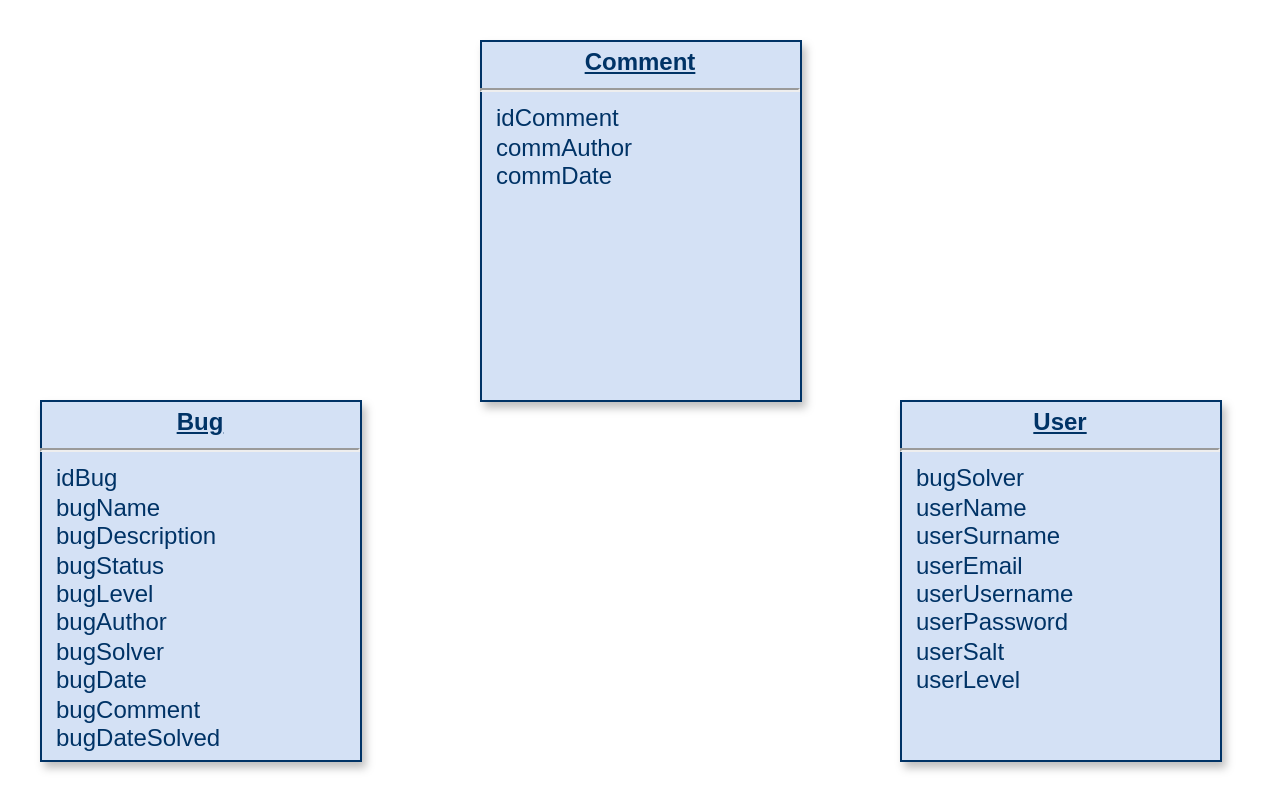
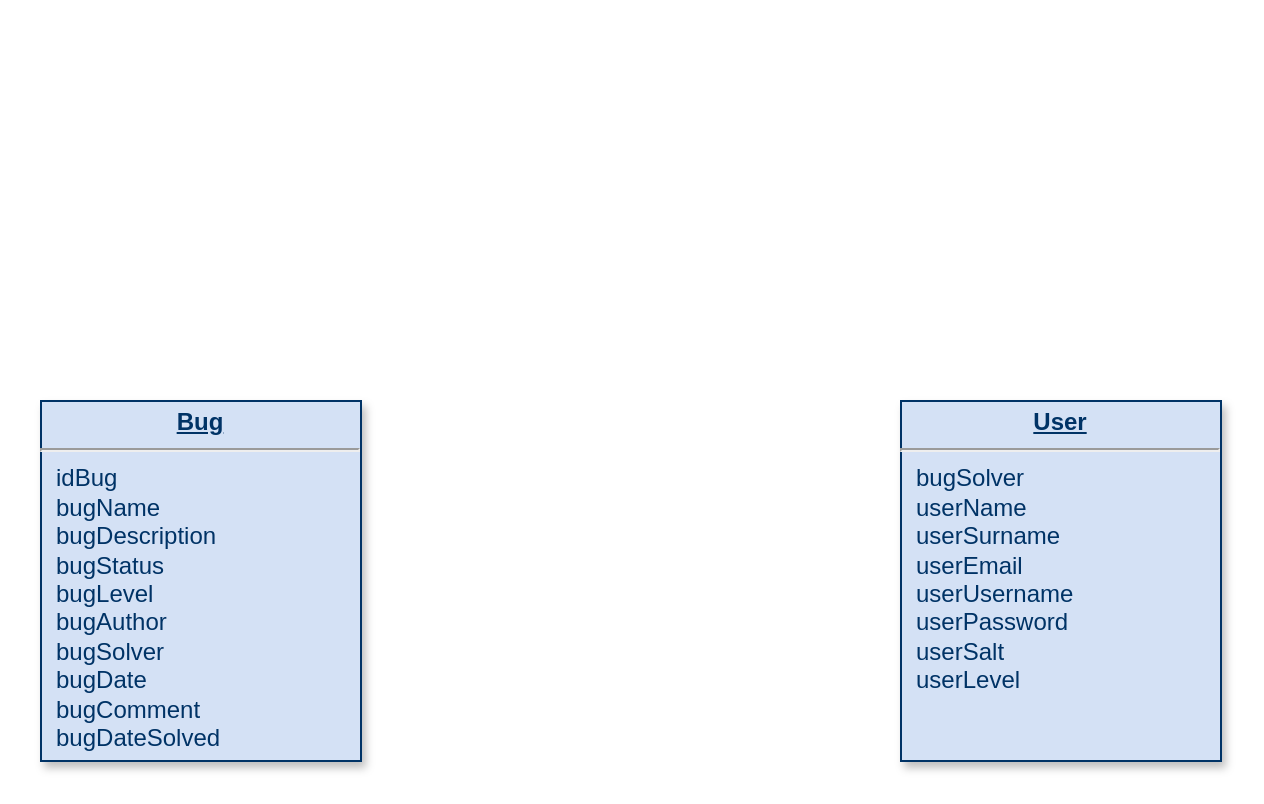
(641, 221) -> none
